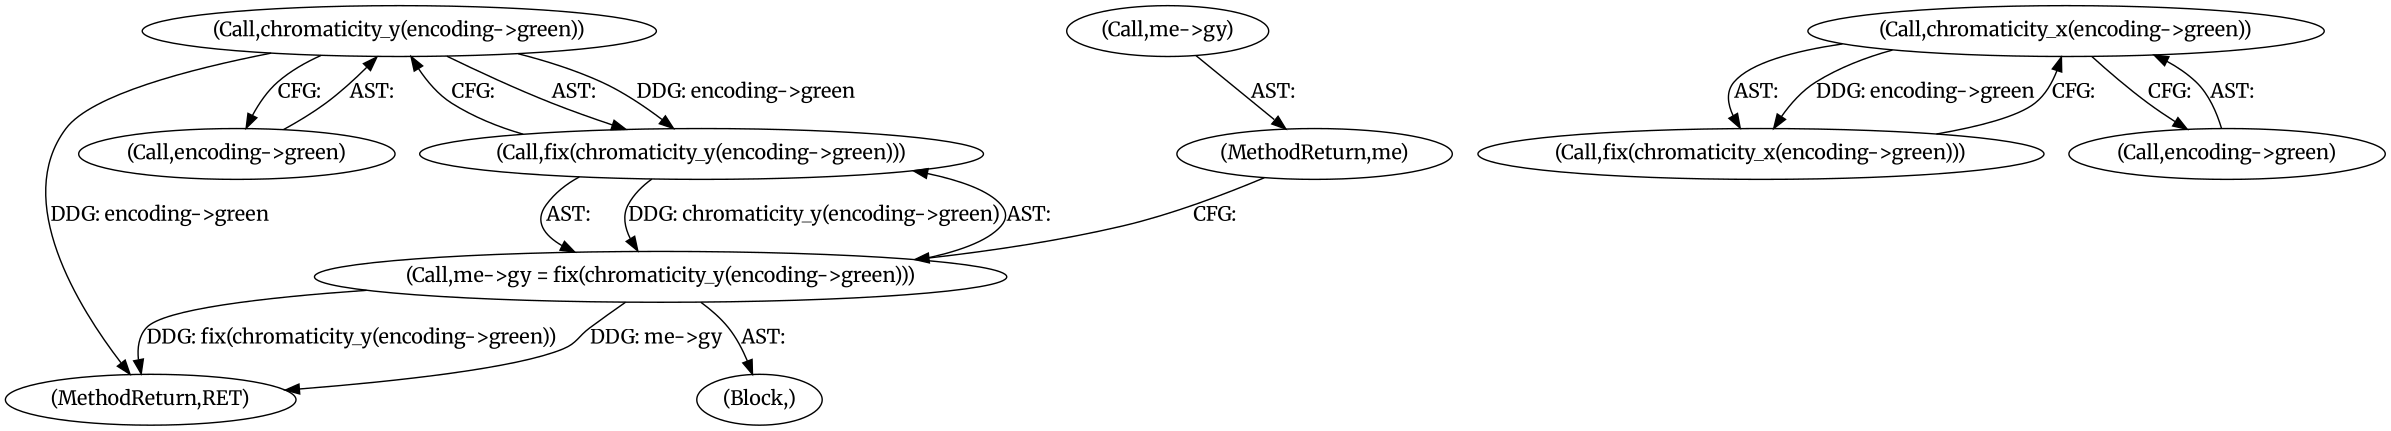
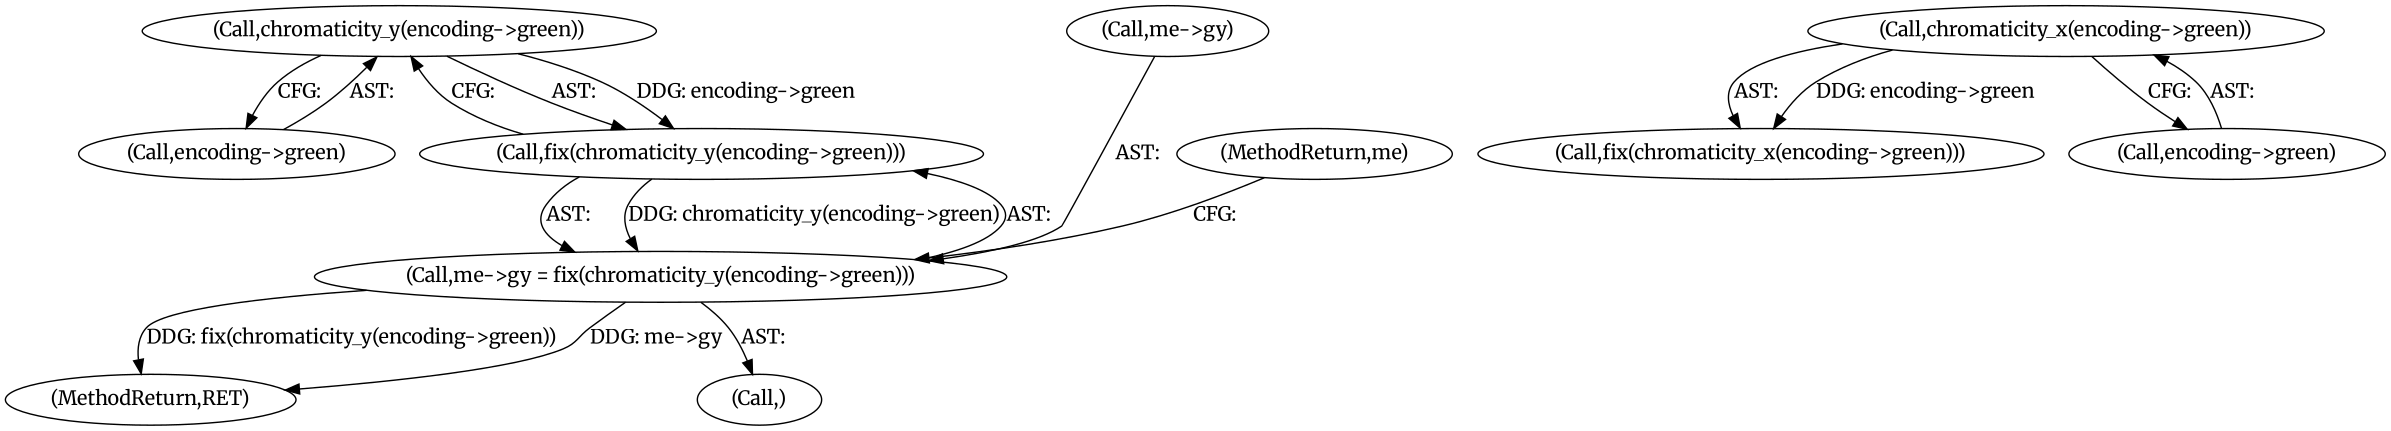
(1235, 88) -> (1079, 196)
(2006, 117) -> none
(58, 144) -> none
(759, 400) -> (759, 400)
